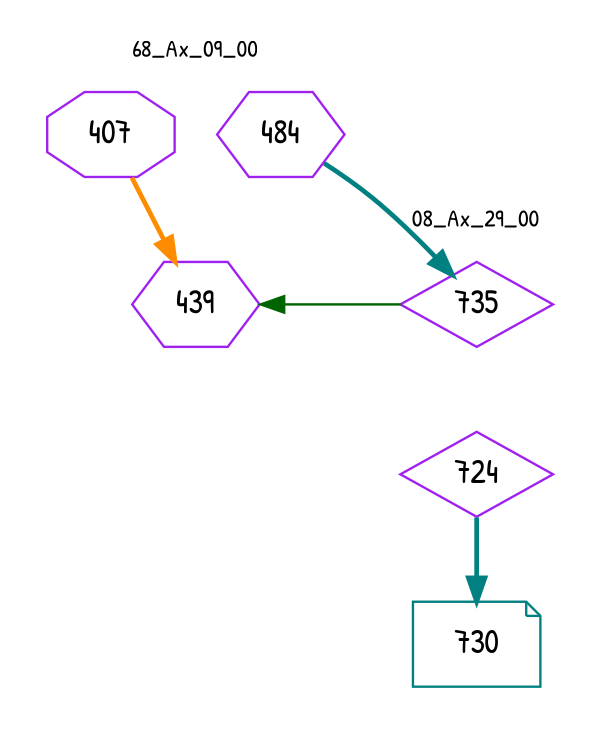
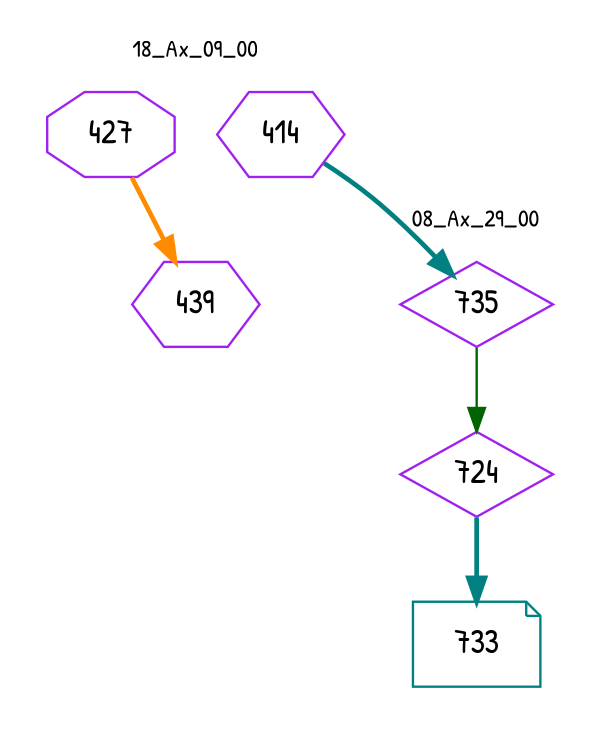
(196, 51) -> (196, 51)
(111, 135) -> (111, 135)
(281, 135) -> (281, 135)
(343, 304) -> (477, 378)
(477, 644) -> (477, 644)
